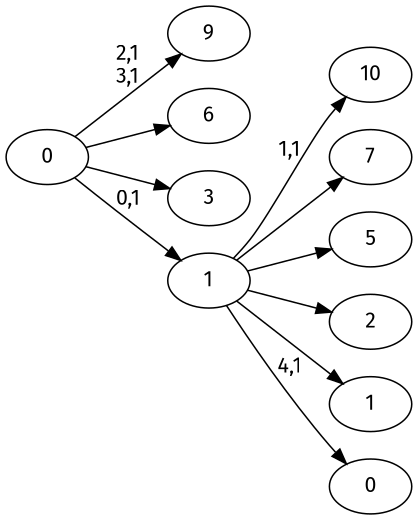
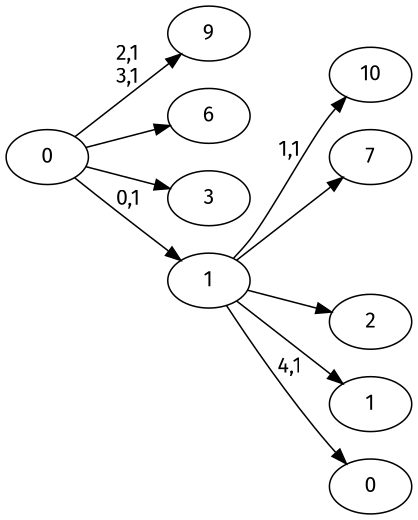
(371, 239) -> none
